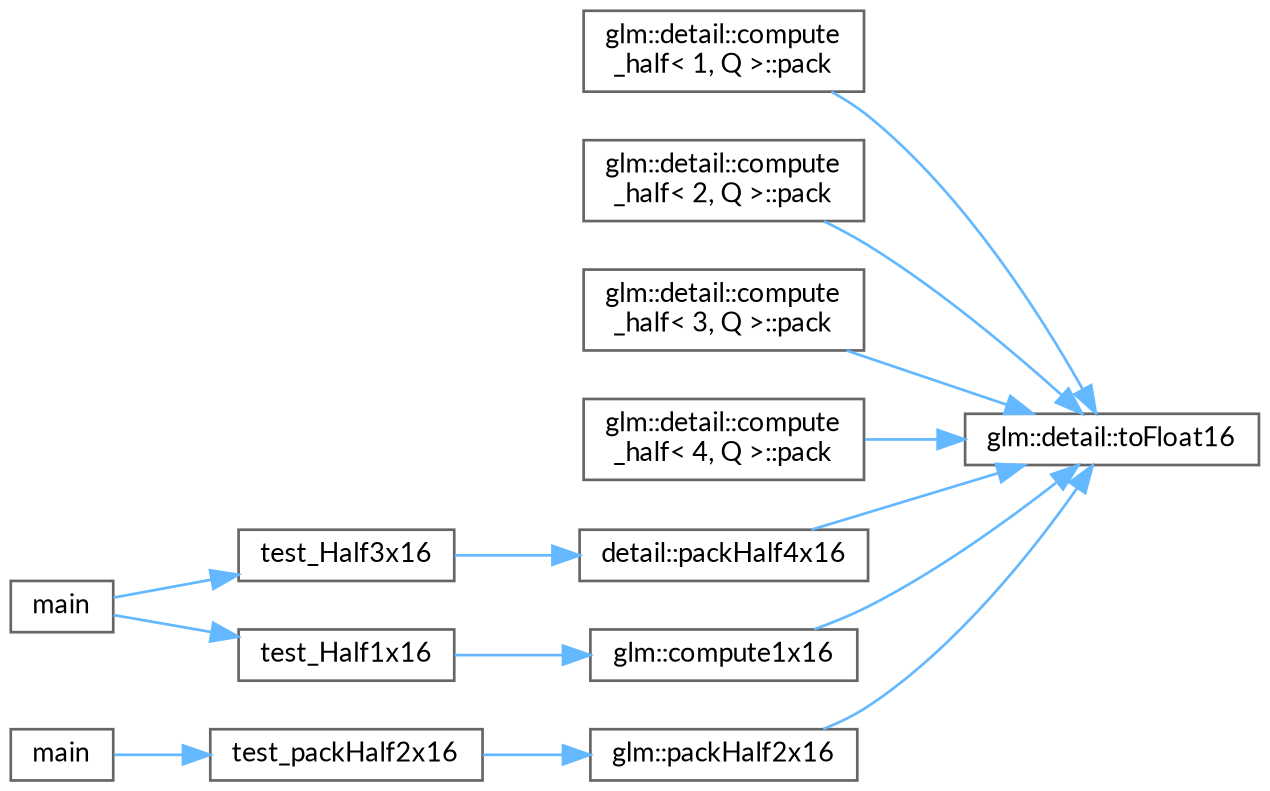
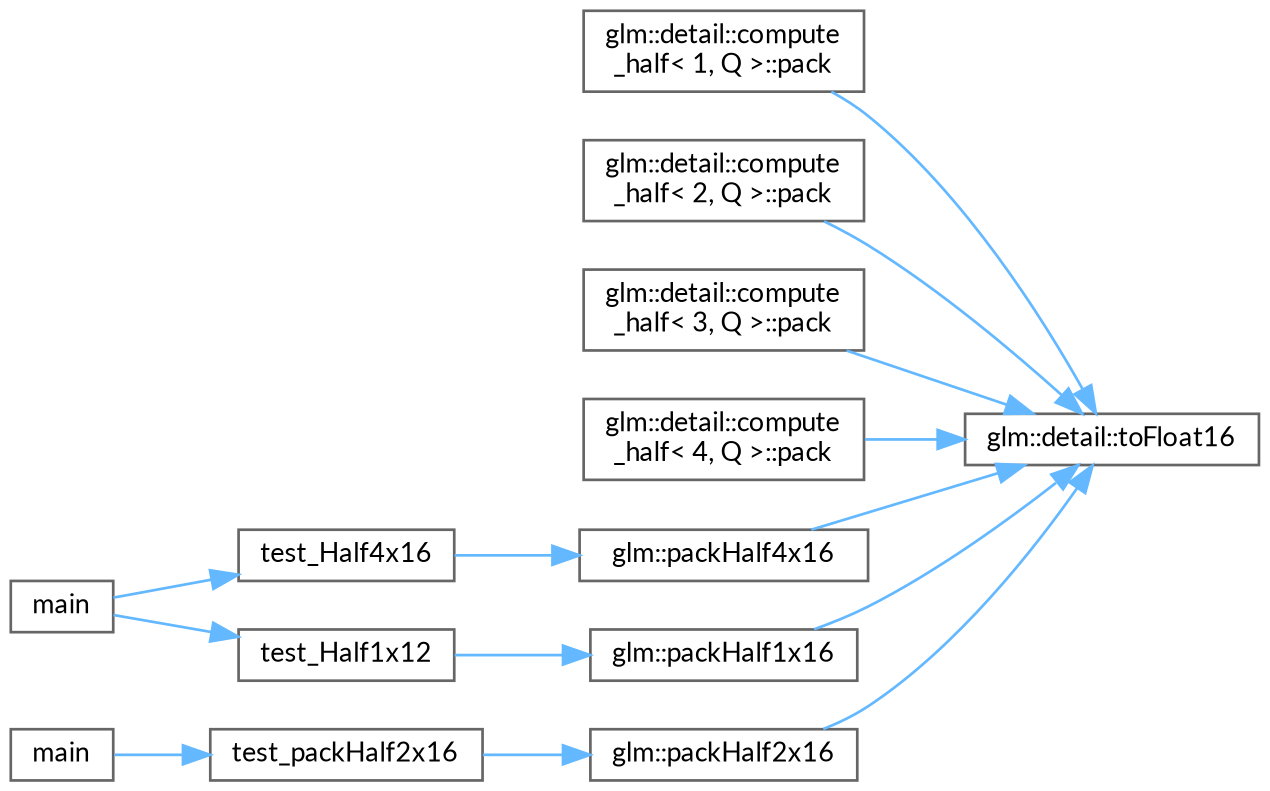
(346, 555) -> (346, 555)
(724, 555) -> (724, 555)
(346, 655) -> (346, 655)
(724, 655) -> (724, 655)
